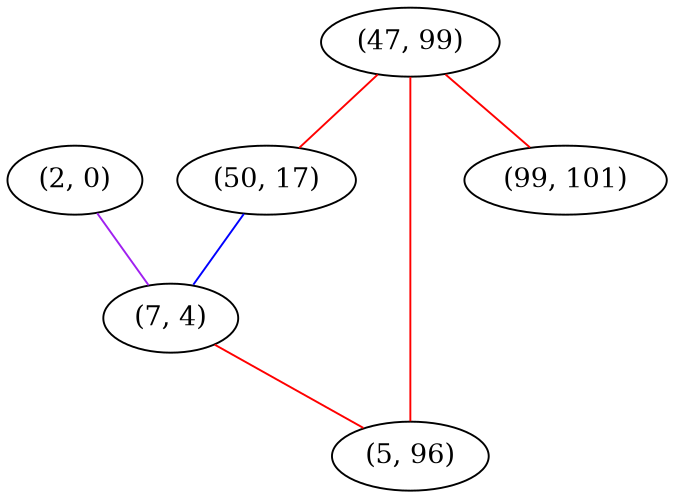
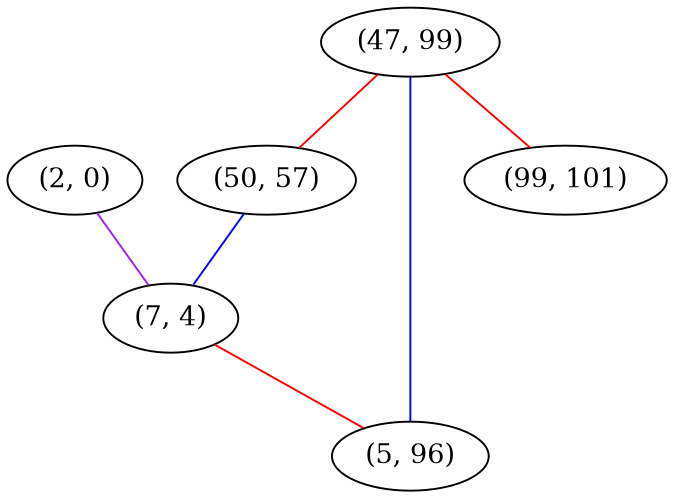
(267, 180) -> (267, 180)
(410, 249) -> (410, 249)
